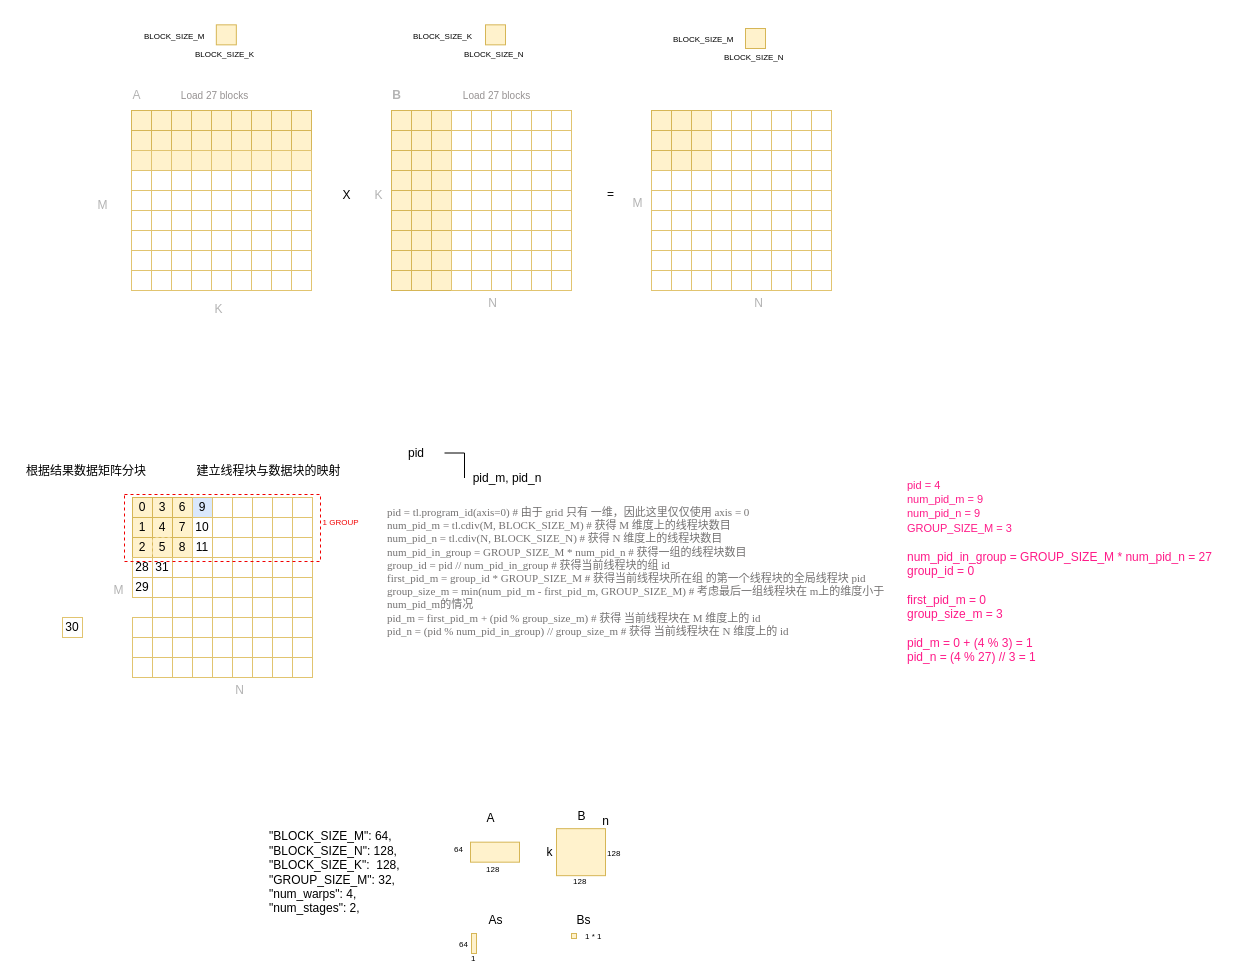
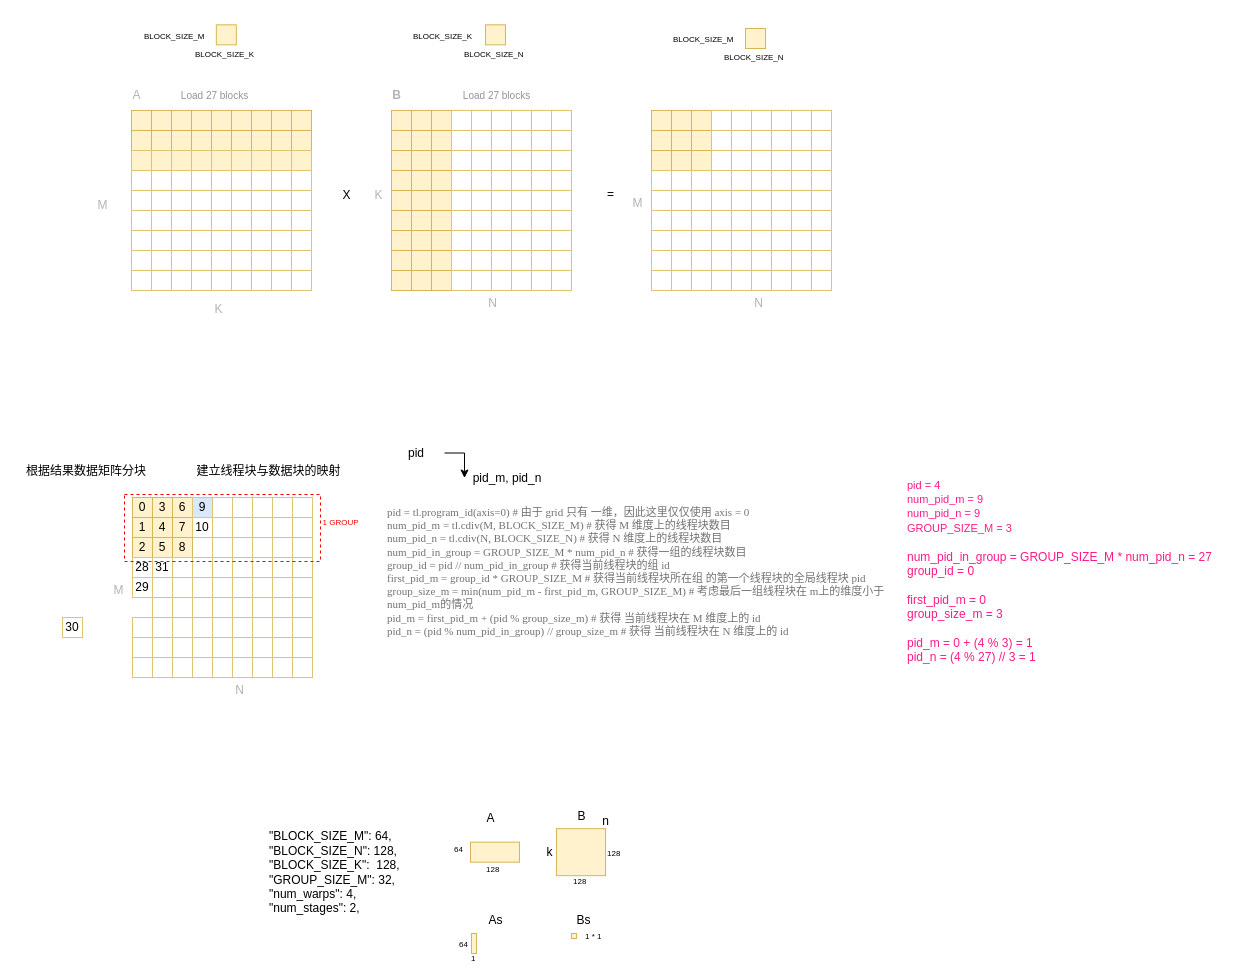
(465, 473) -> (465, 470)
(163, 548) -> (163, 548)
(203, 548) -> none
